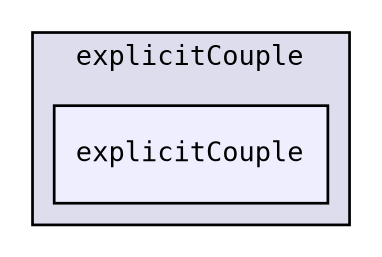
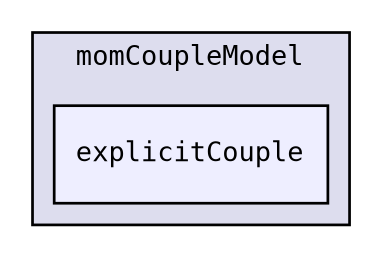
(191, 58) -> (191, 58)
